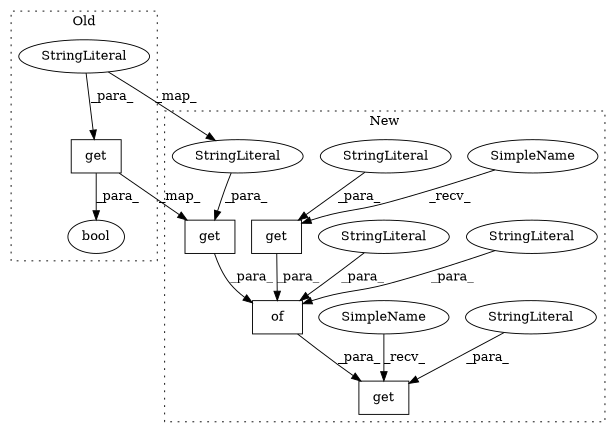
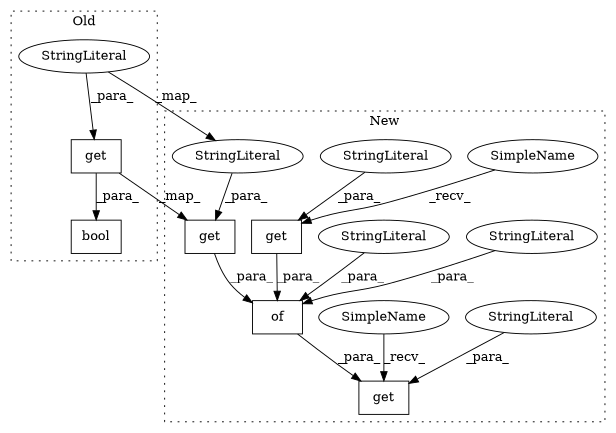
(96, 237) -> (96, 237)
